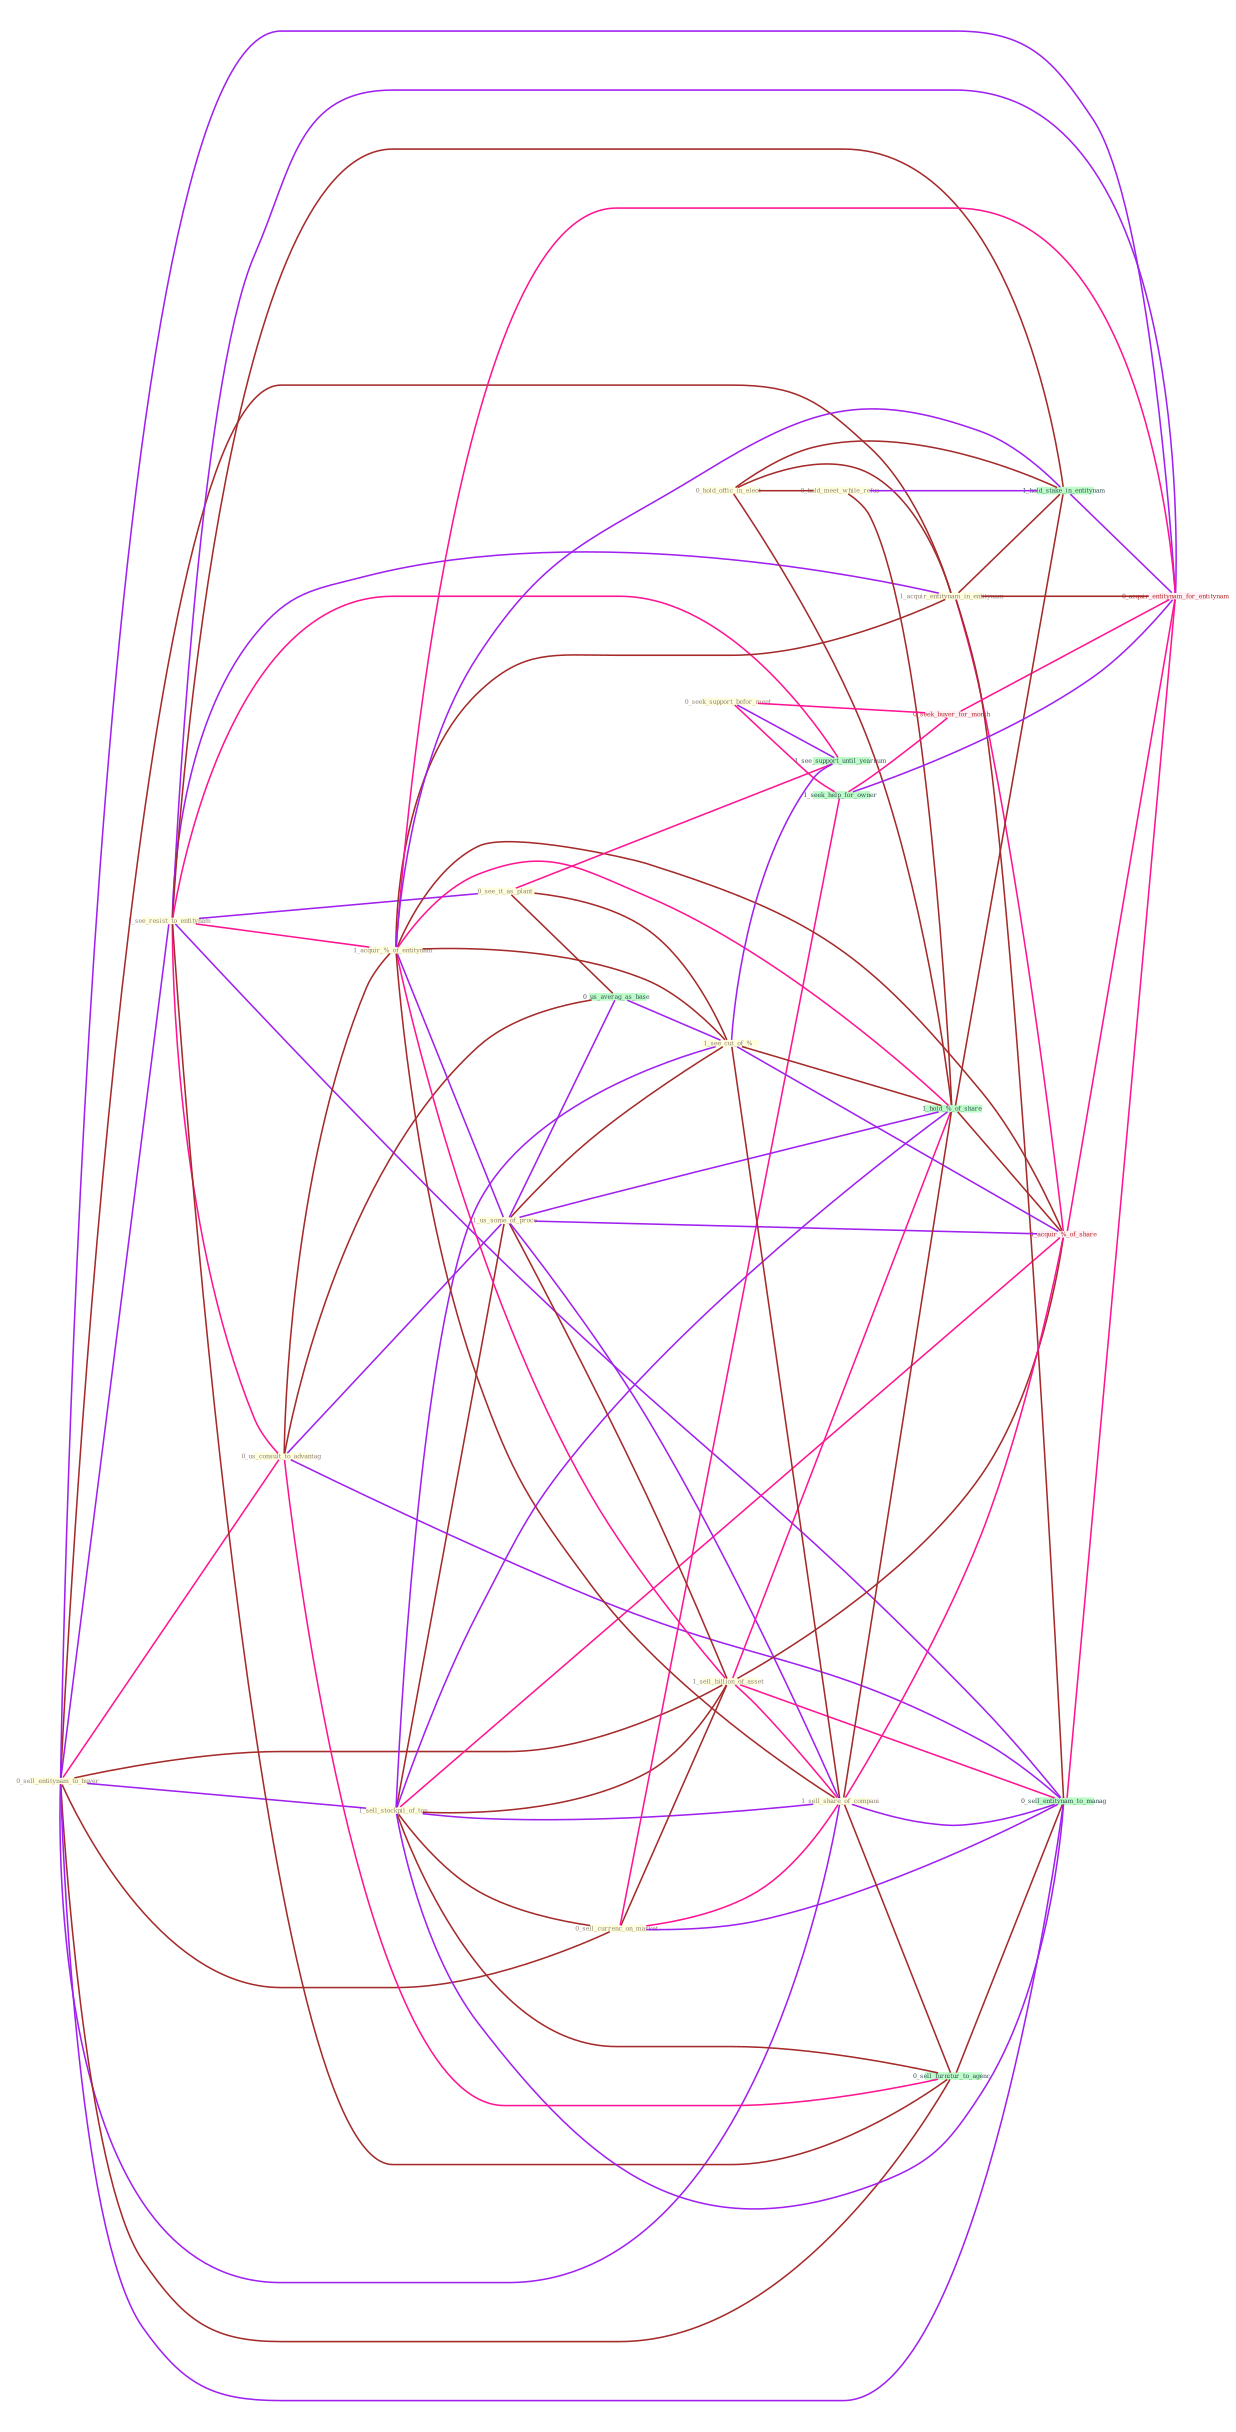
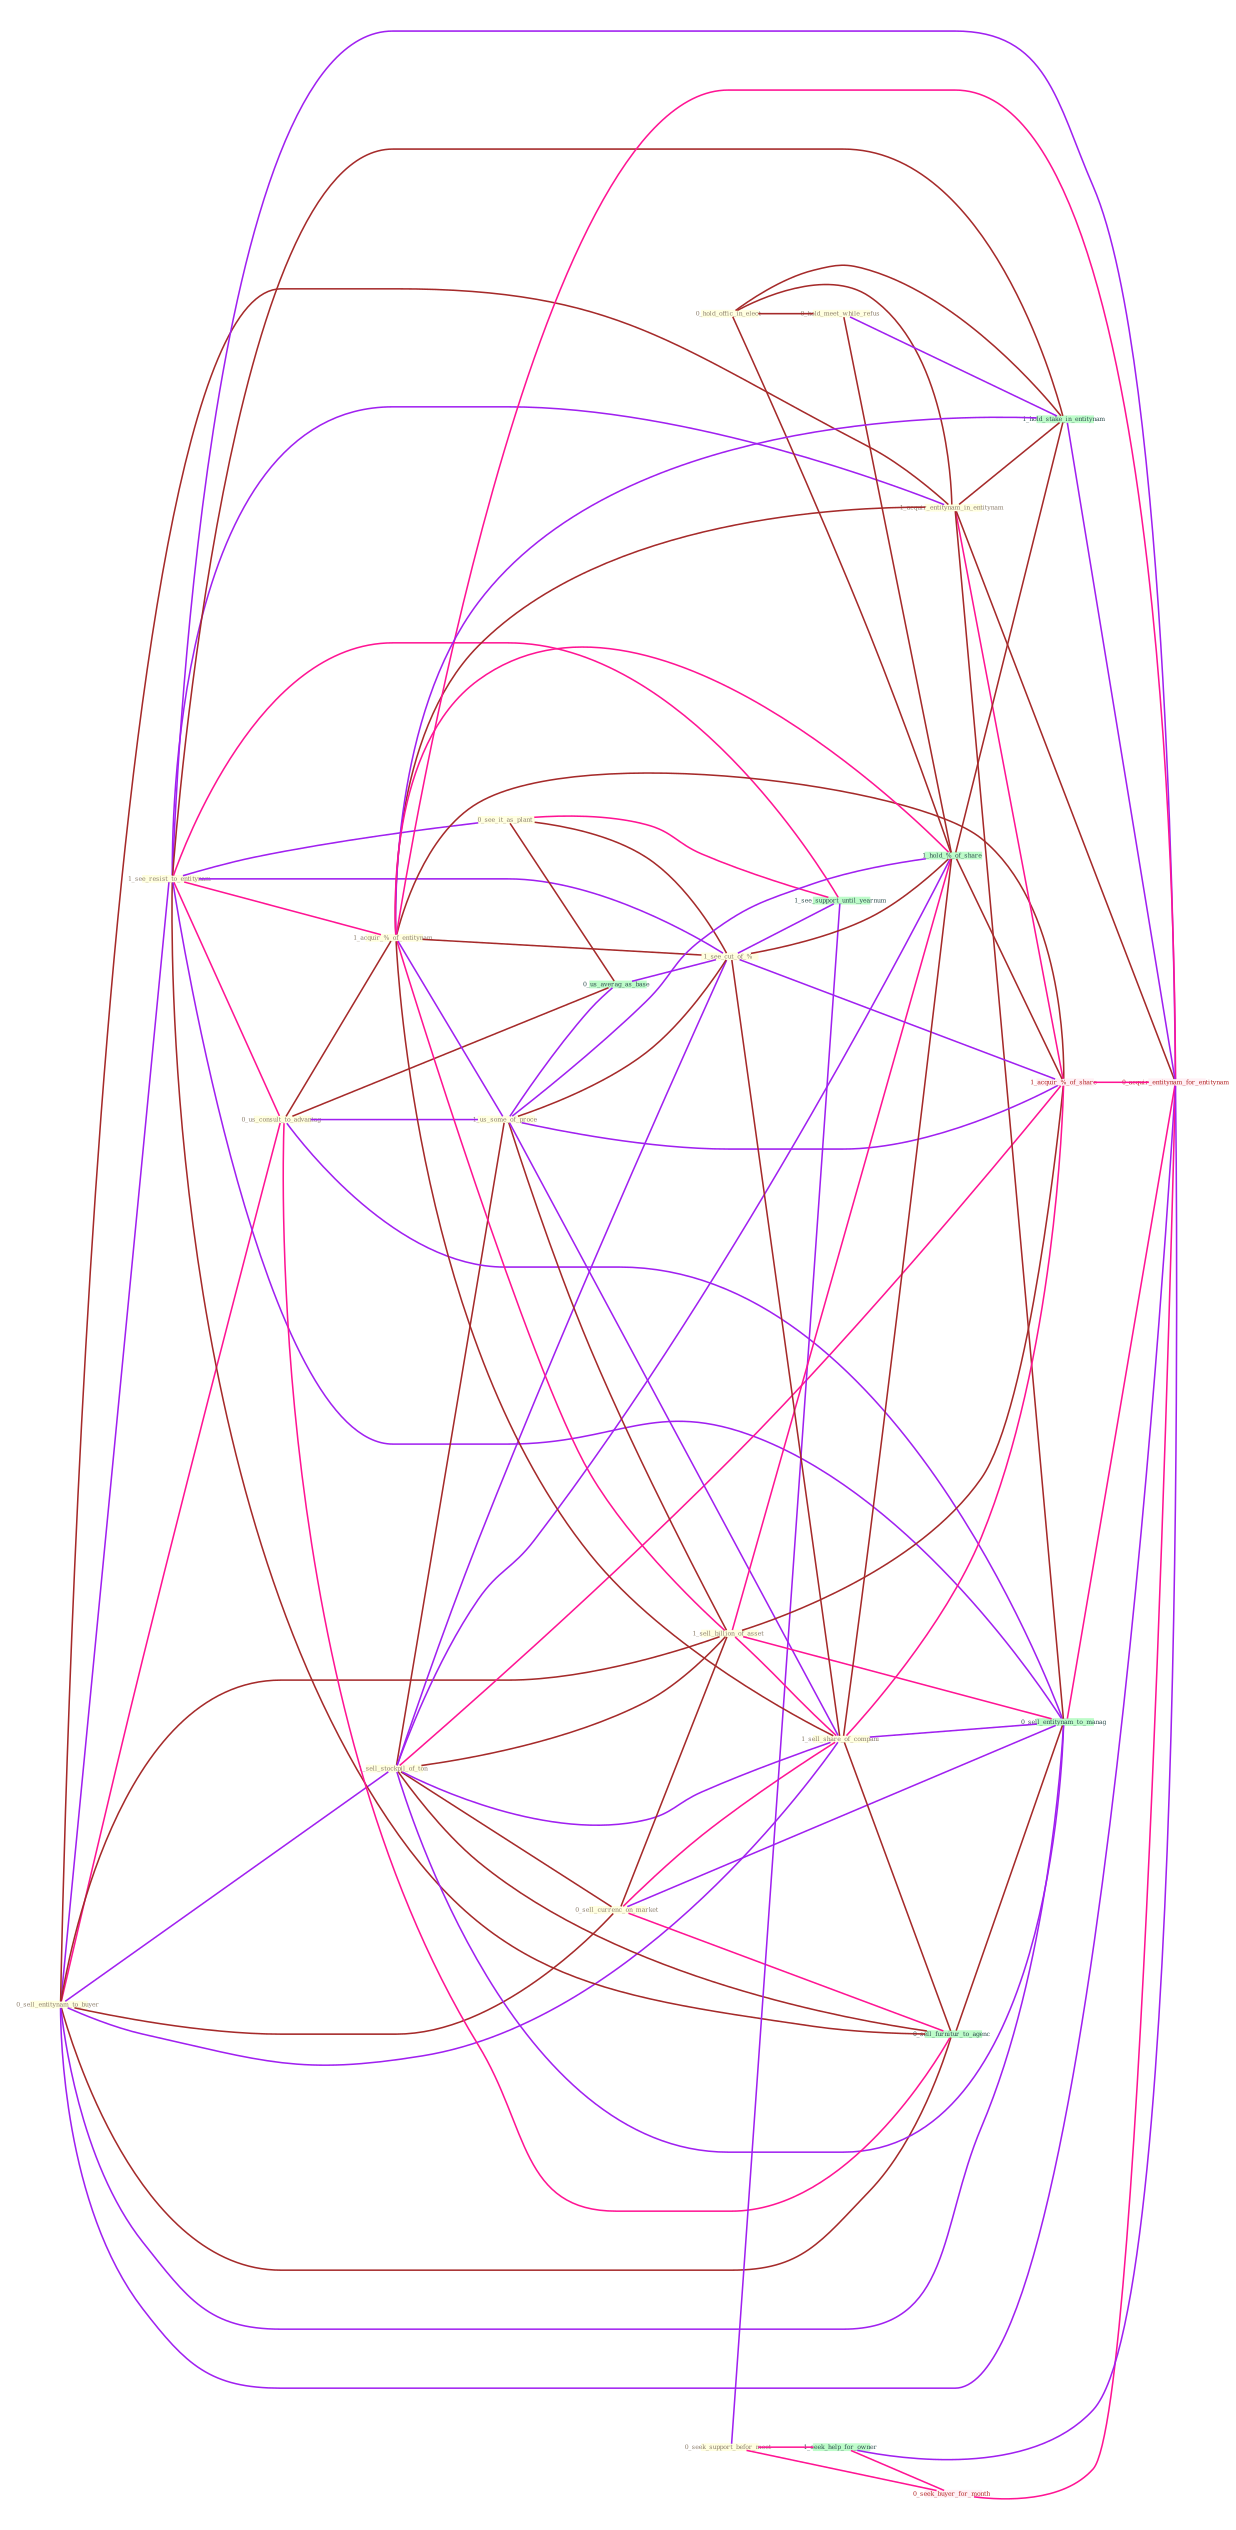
none -> (468, 879)
(730, 1362) -> (786, 1972)
